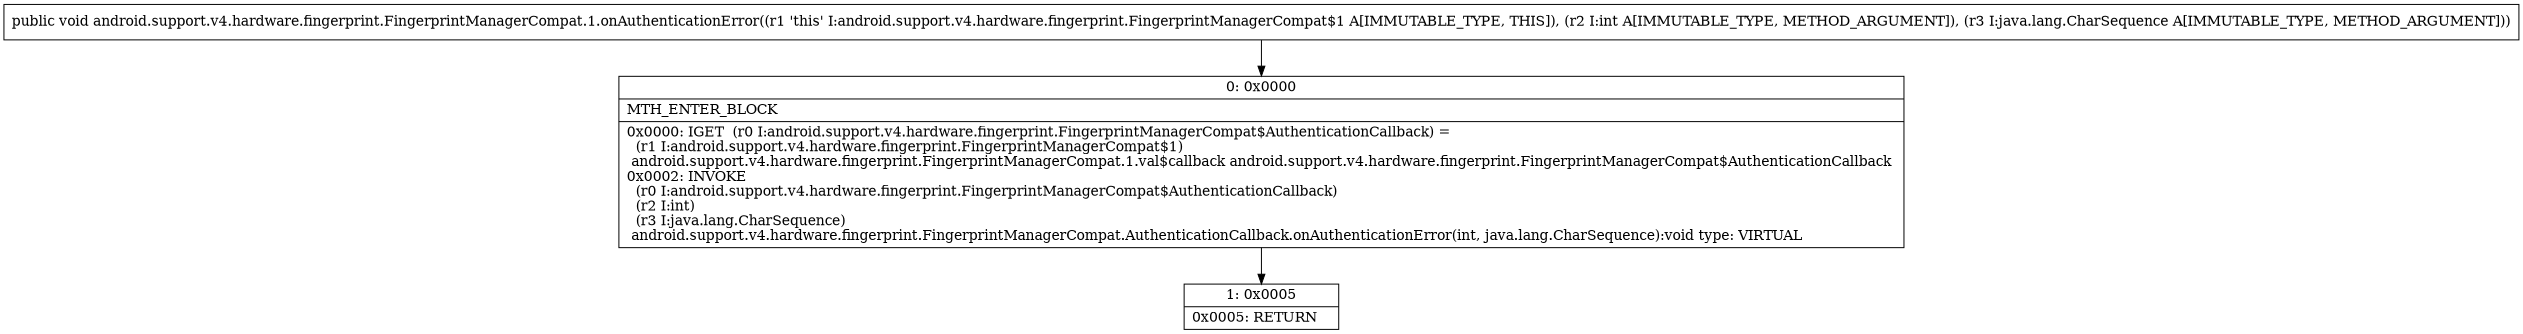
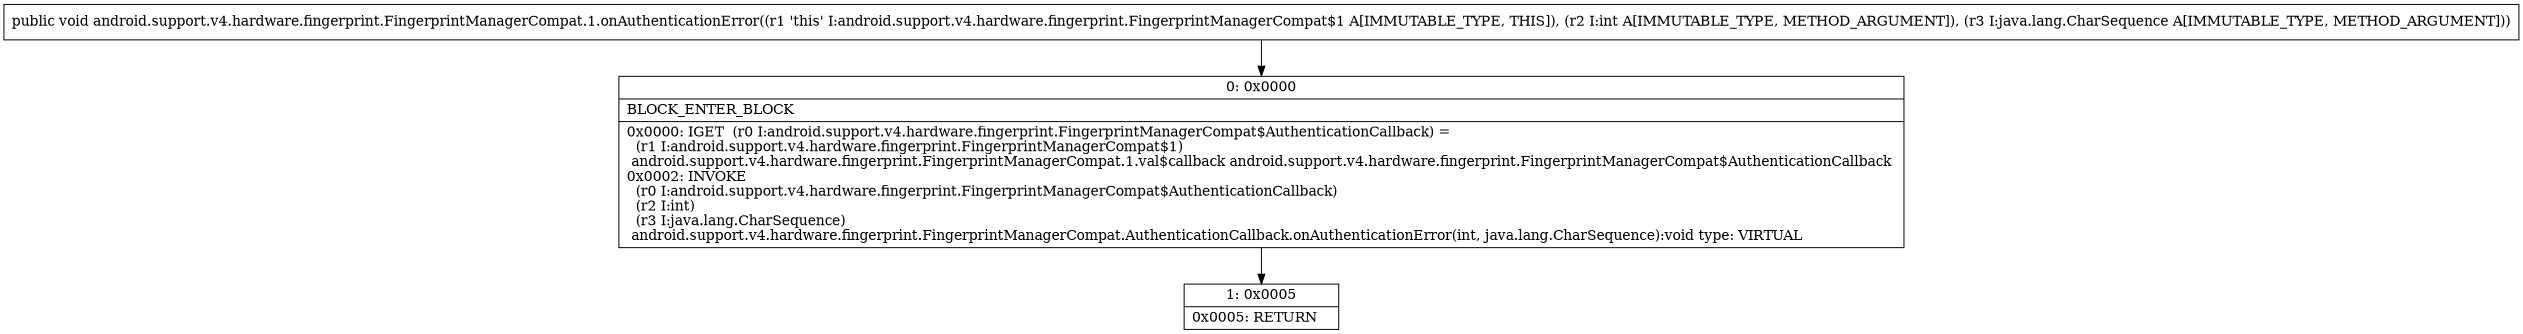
(703, 110) -> (710, 110)
